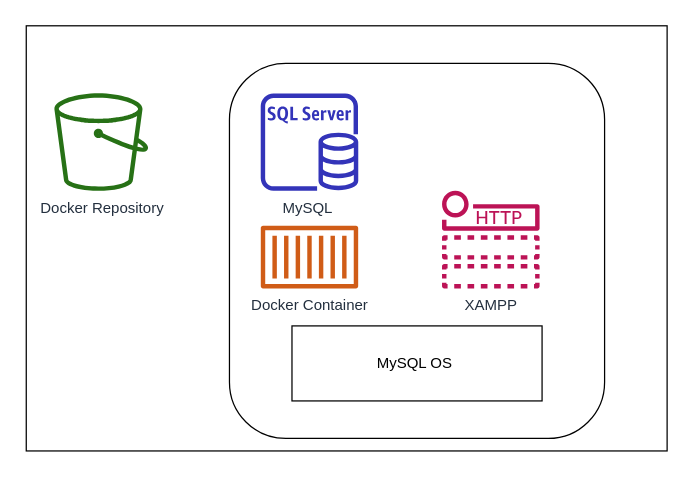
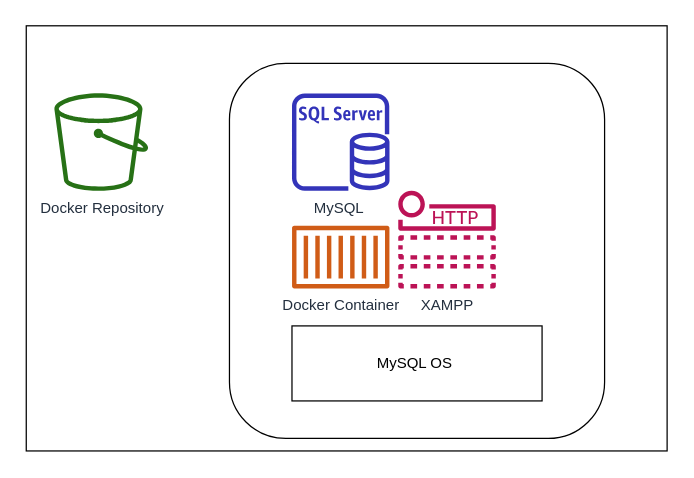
(309, 142) -> (341, 142)
(491, 239) -> (447, 239)
(309, 257) -> (341, 257)
